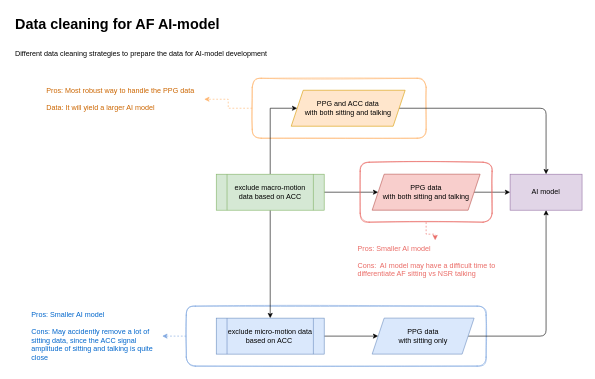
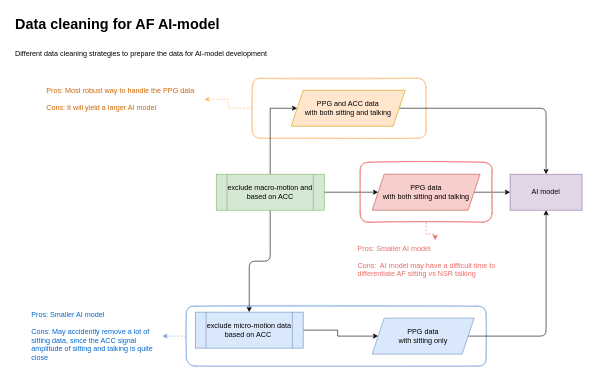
(125, 99) -> (125, 99)
(270, 192) -> (270, 192)
(270, 336) -> (249, 330)
